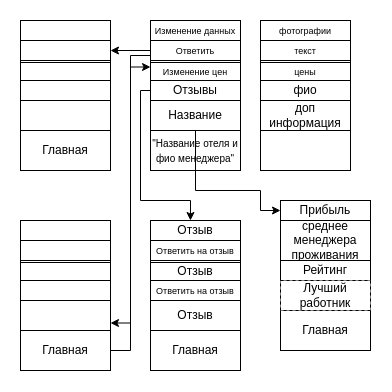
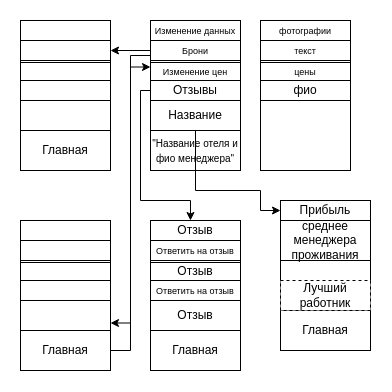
(196, 51) -> (196, 51)
(306, 116) -> none
(326, 271) -> none
